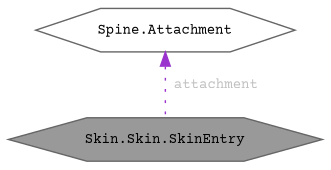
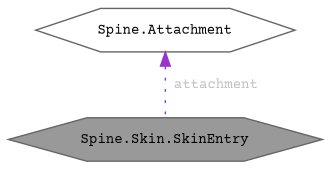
(165, 139) -> (165, 139)
